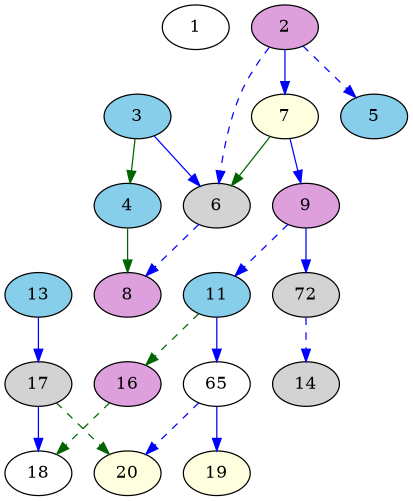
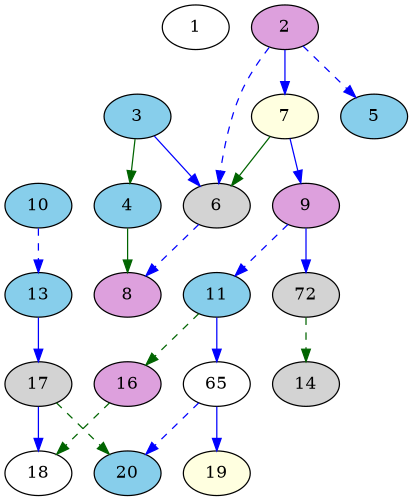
none -> (38, 206)
(306, 333) -> (306, 333)
(128, 473) -> (128, 473)
